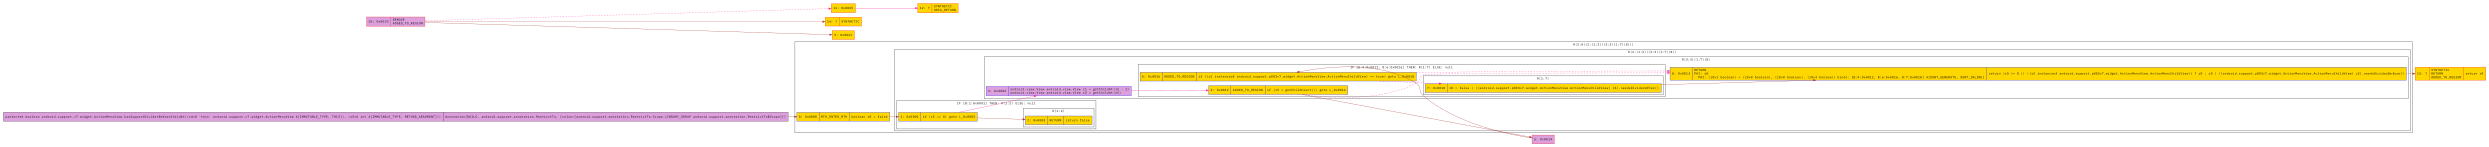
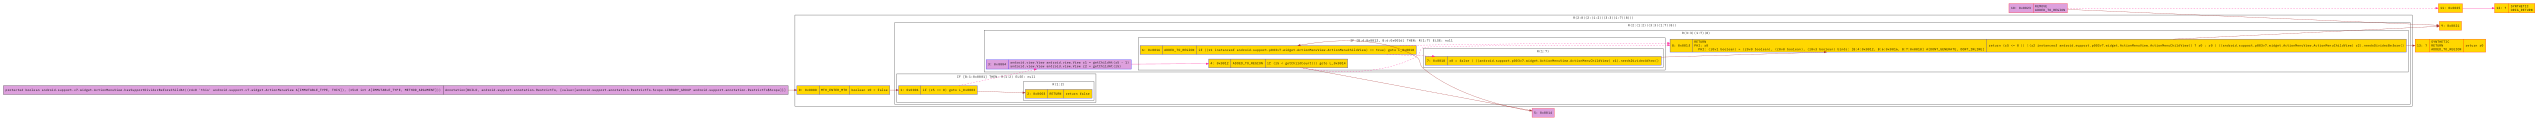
(843, 22) -> none
none -> (2305, 33)
(997, 104) -> (997, 78)
